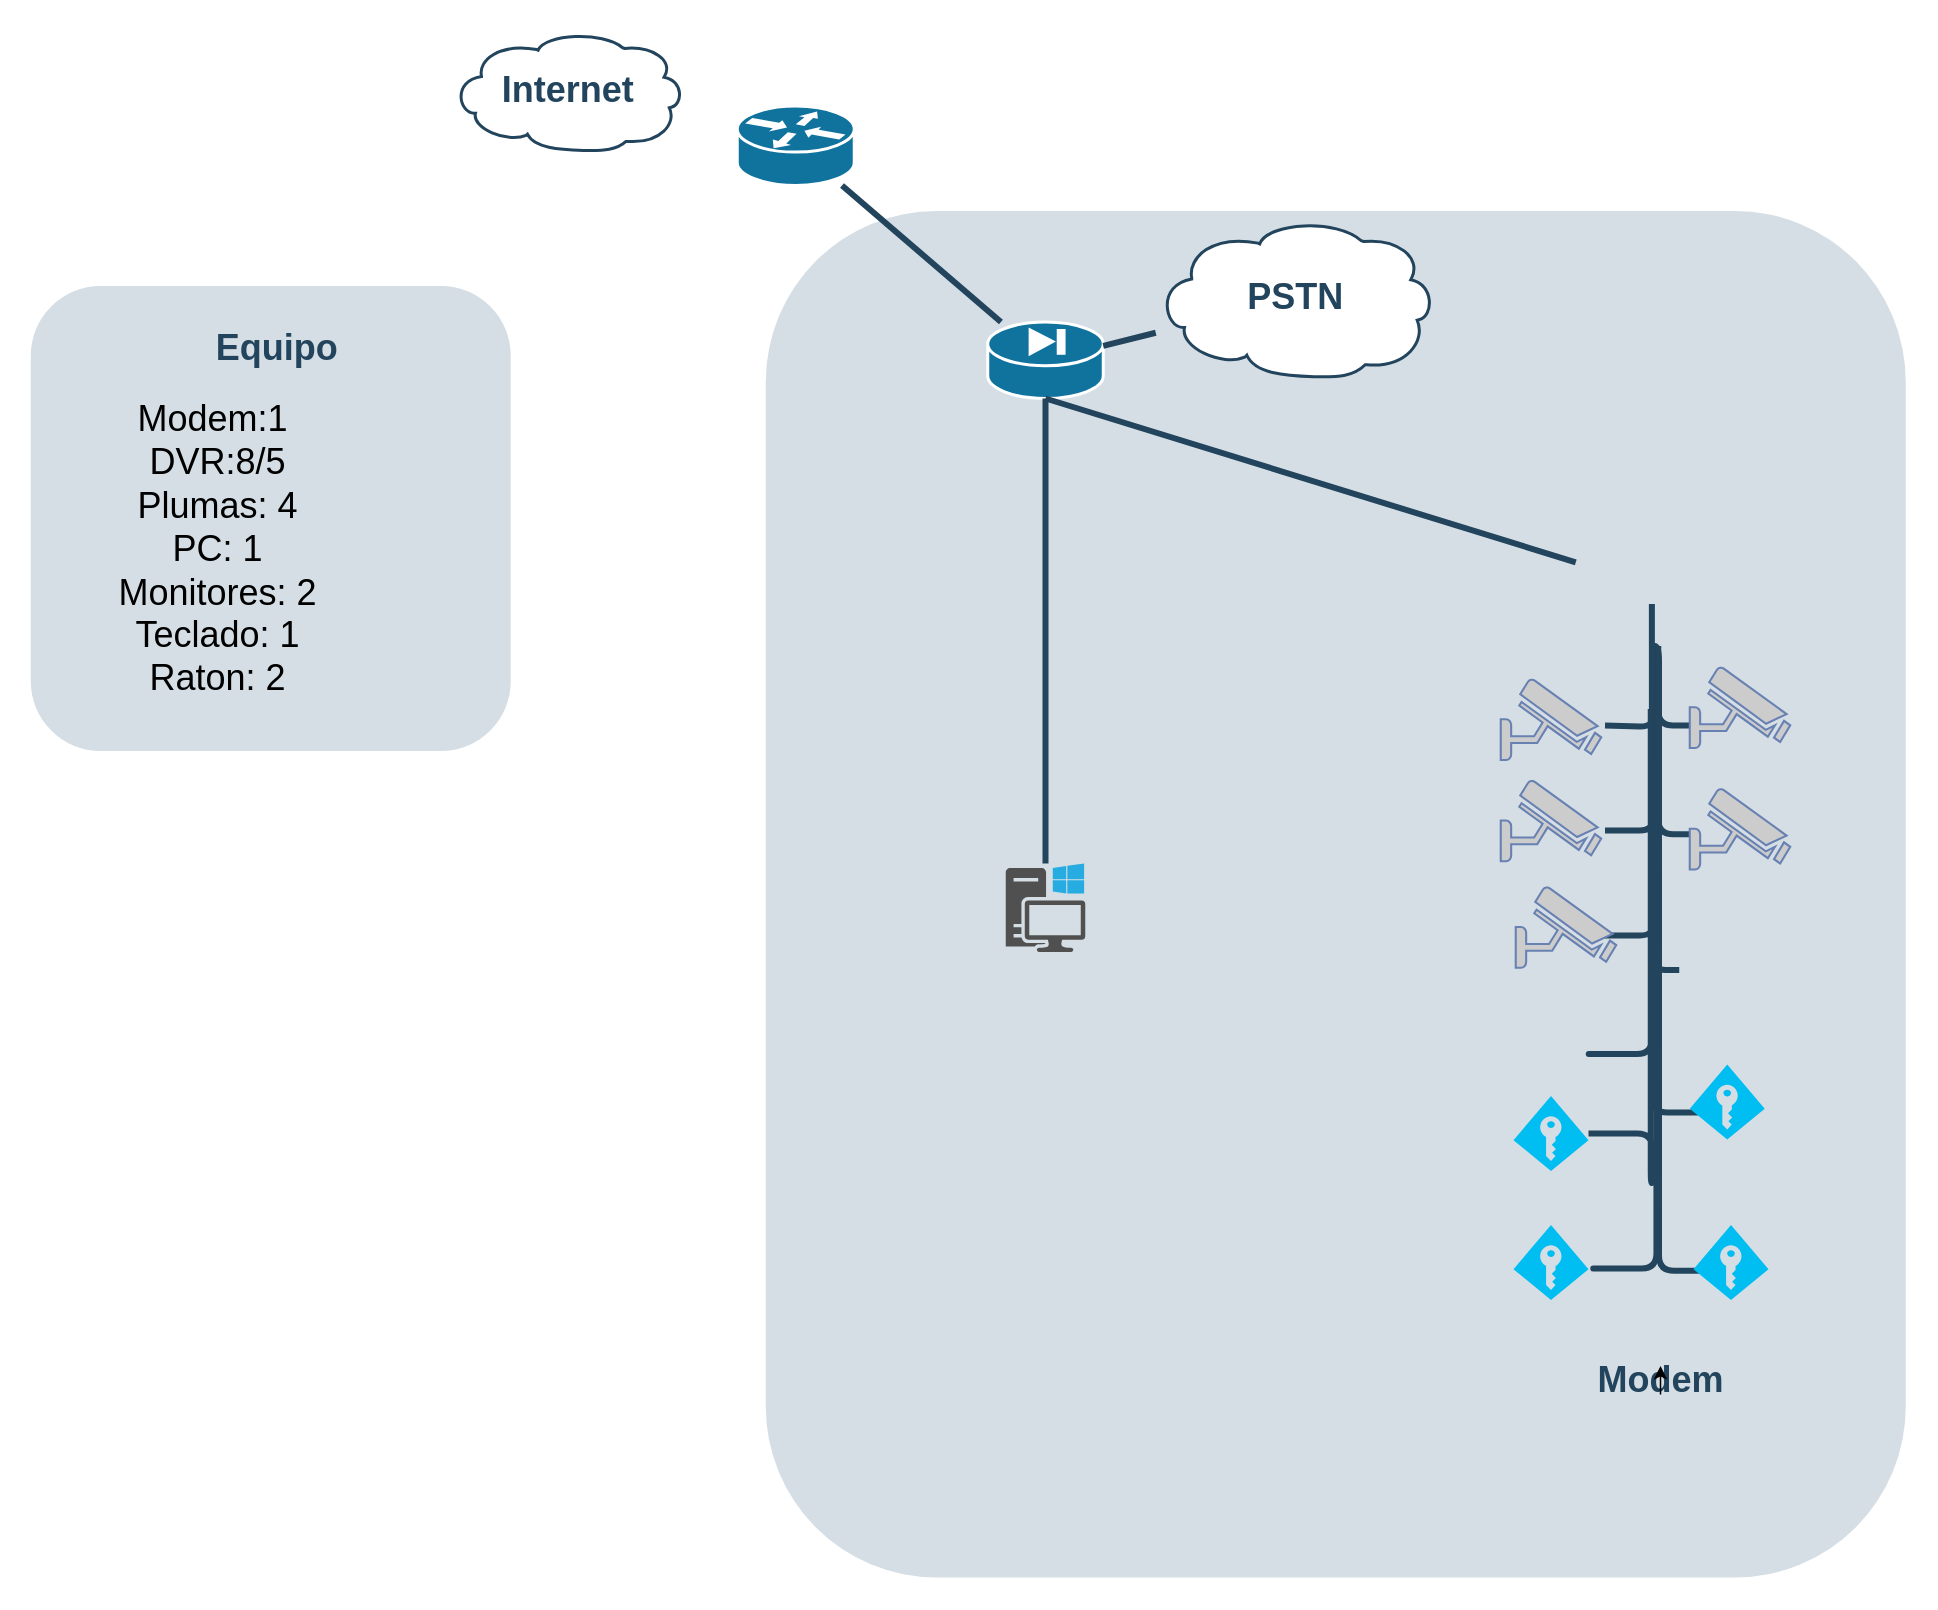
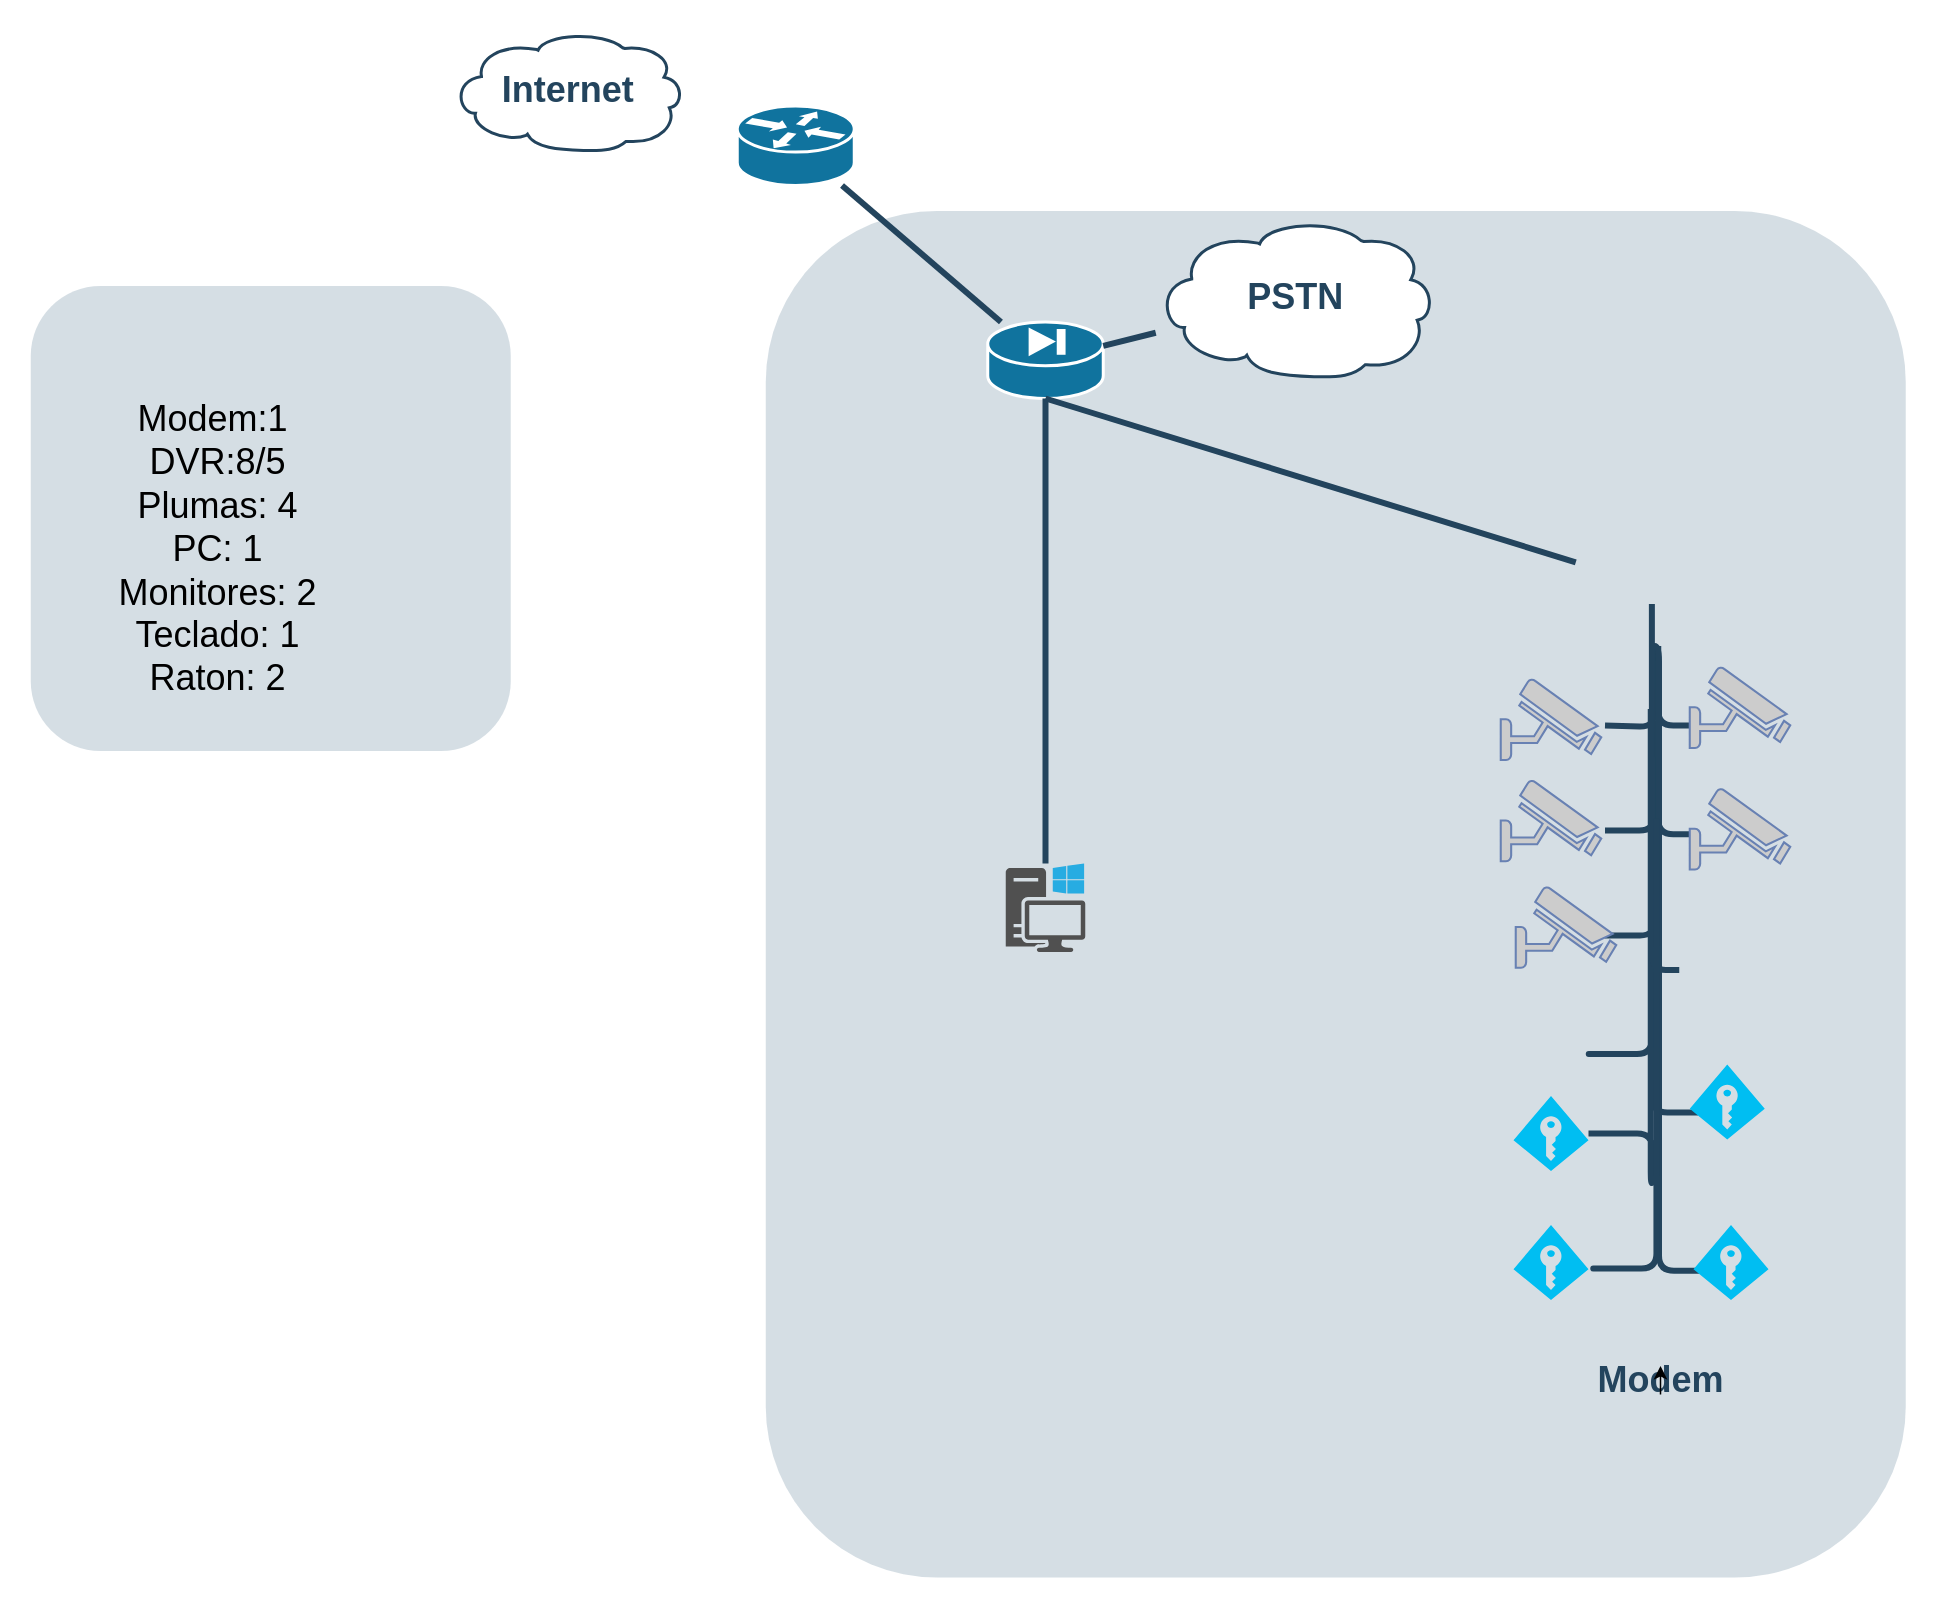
(278, 360) -> none
